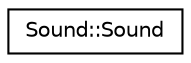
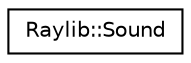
(95, 31) -> (95, 31)
